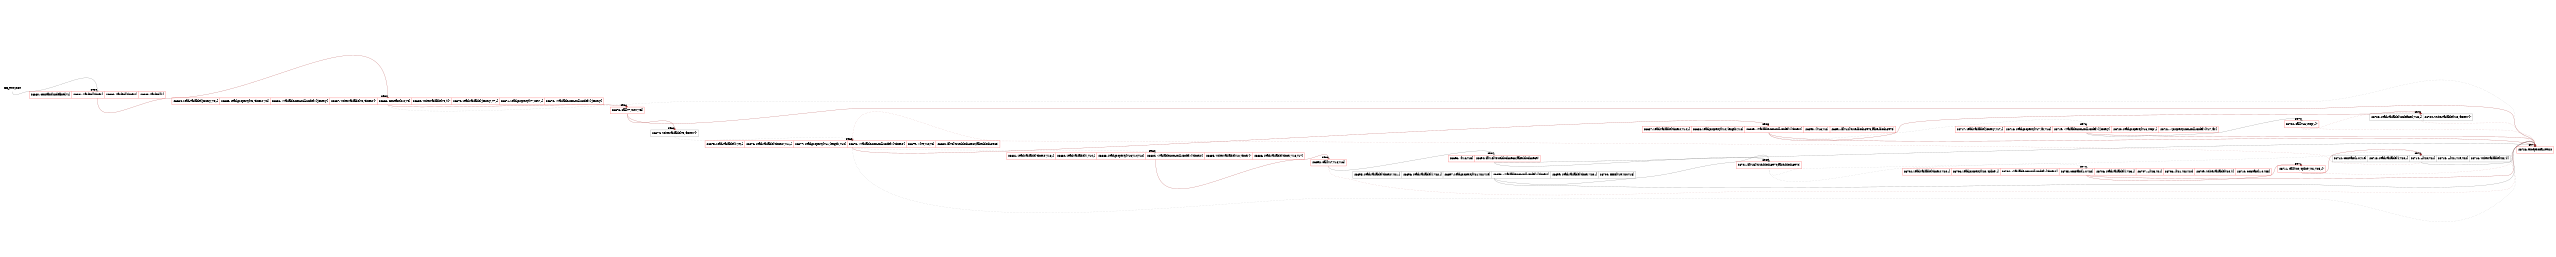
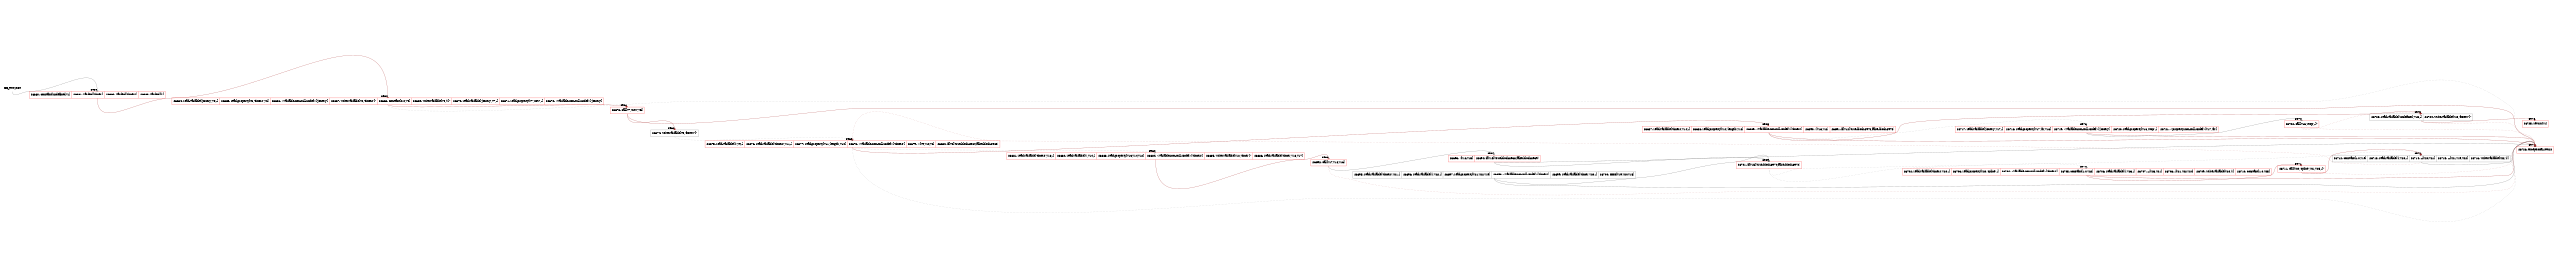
none -> (2535, 124)
